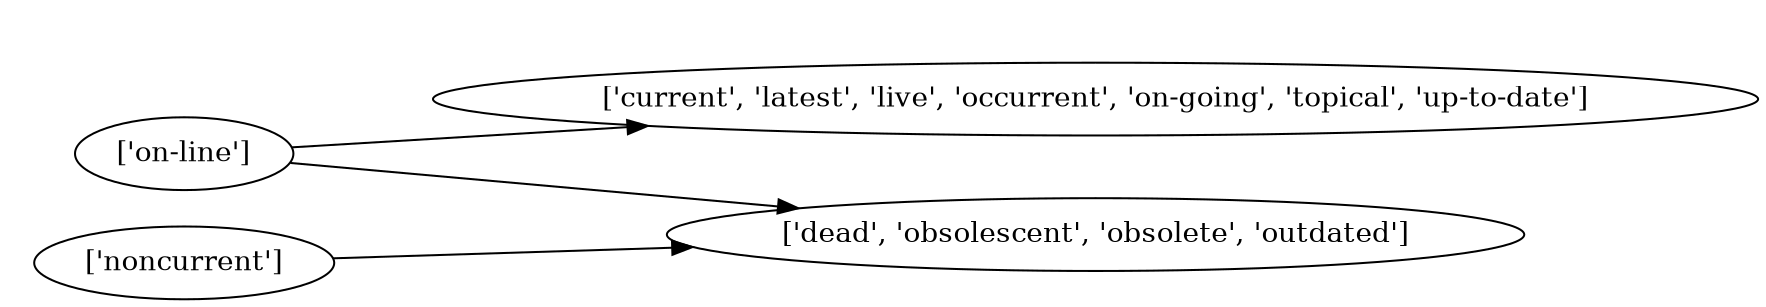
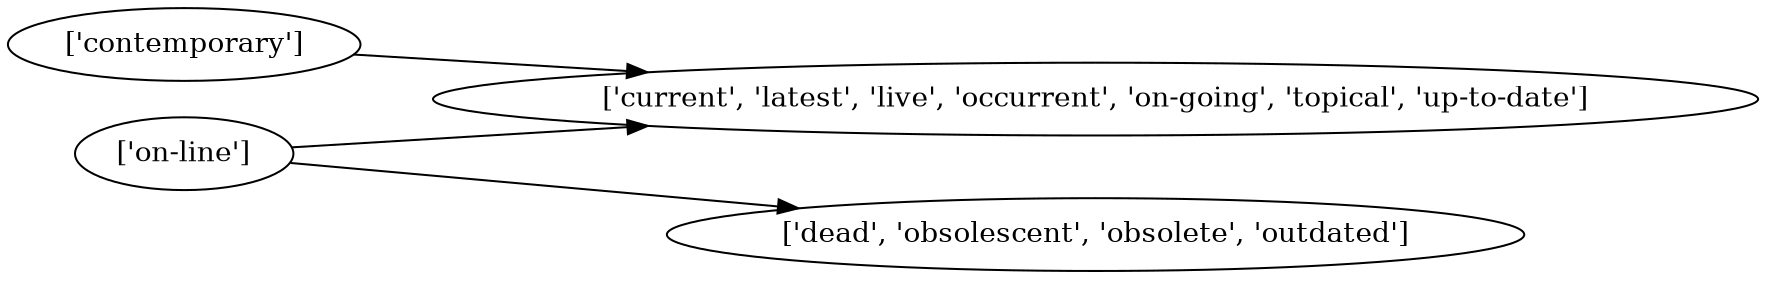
none -> (184, 44)
(184, 263) -> none
